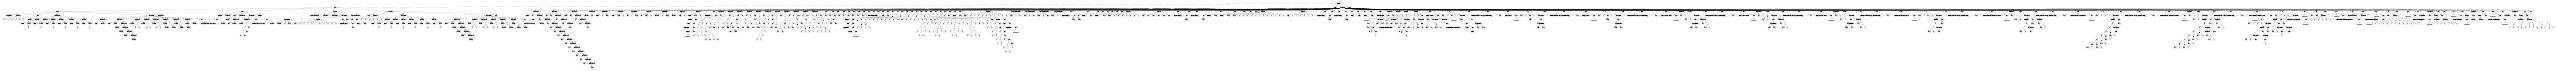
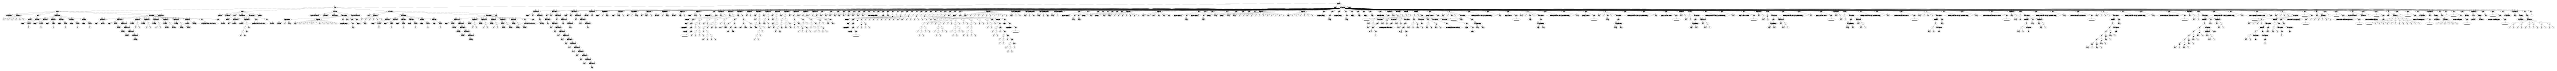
(785, 24) -> none
